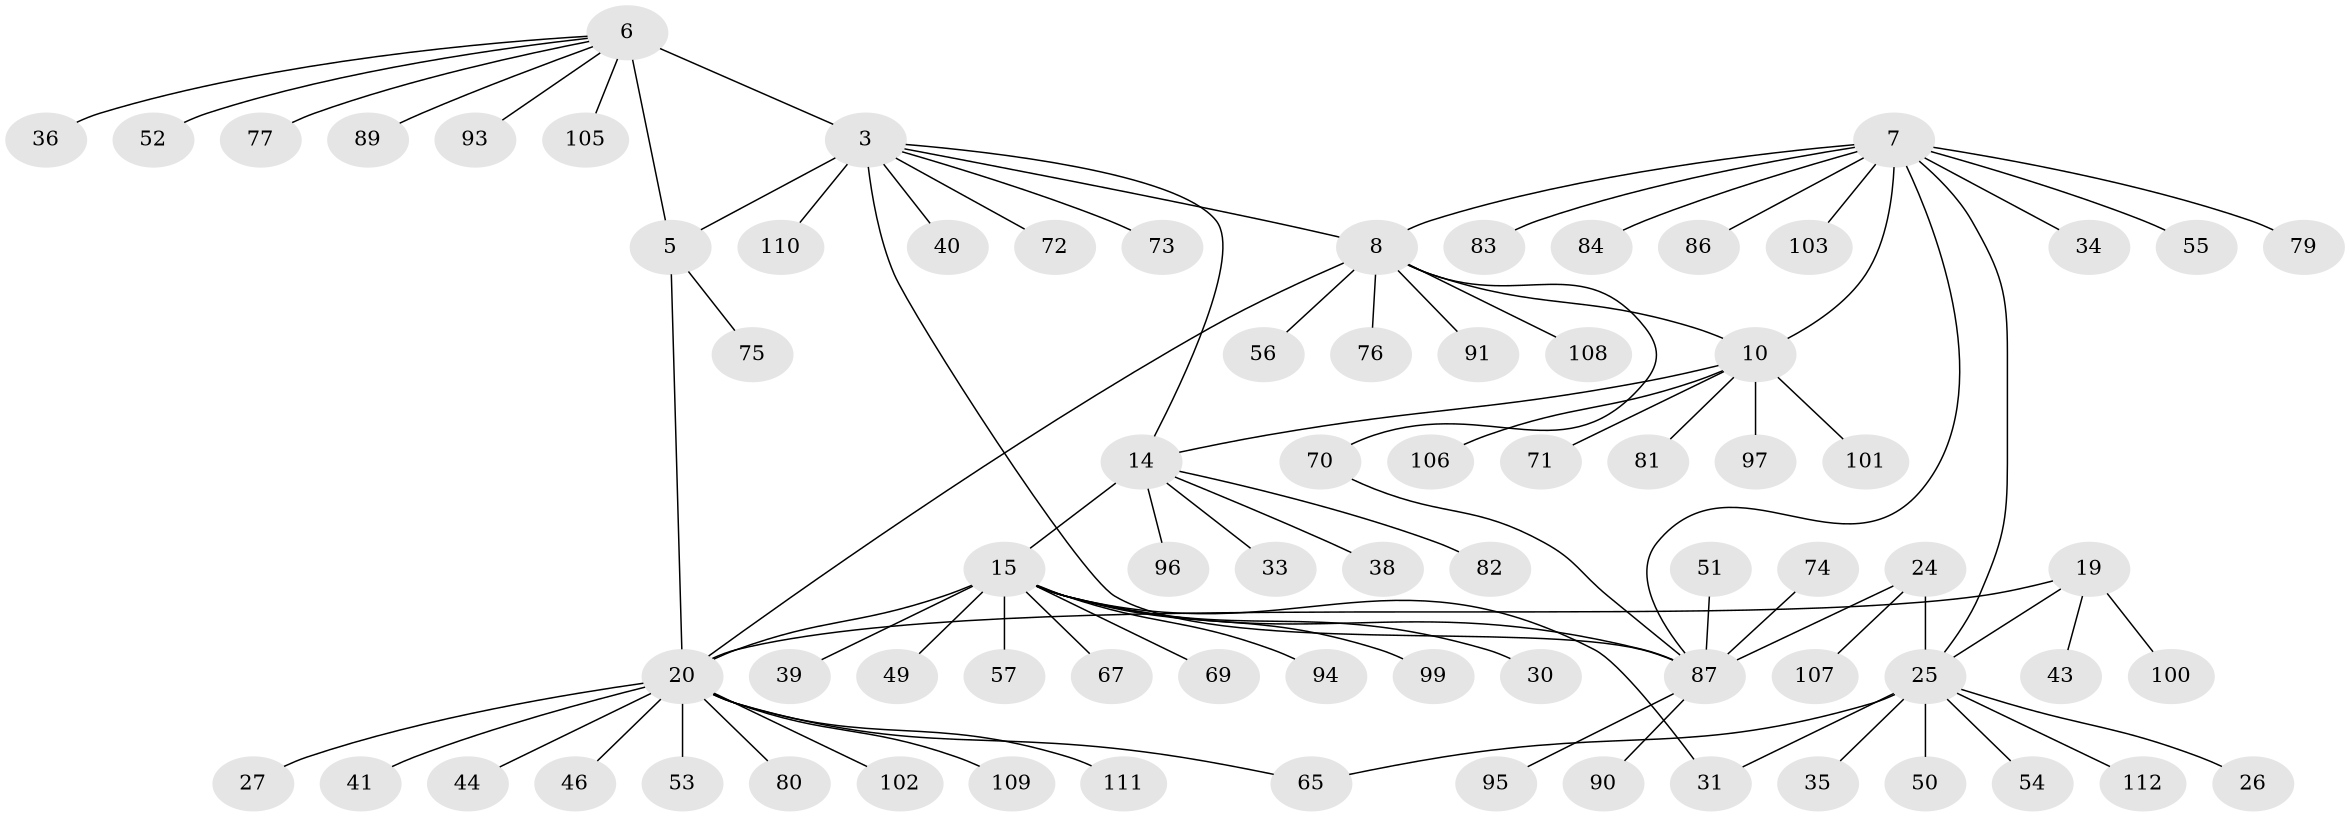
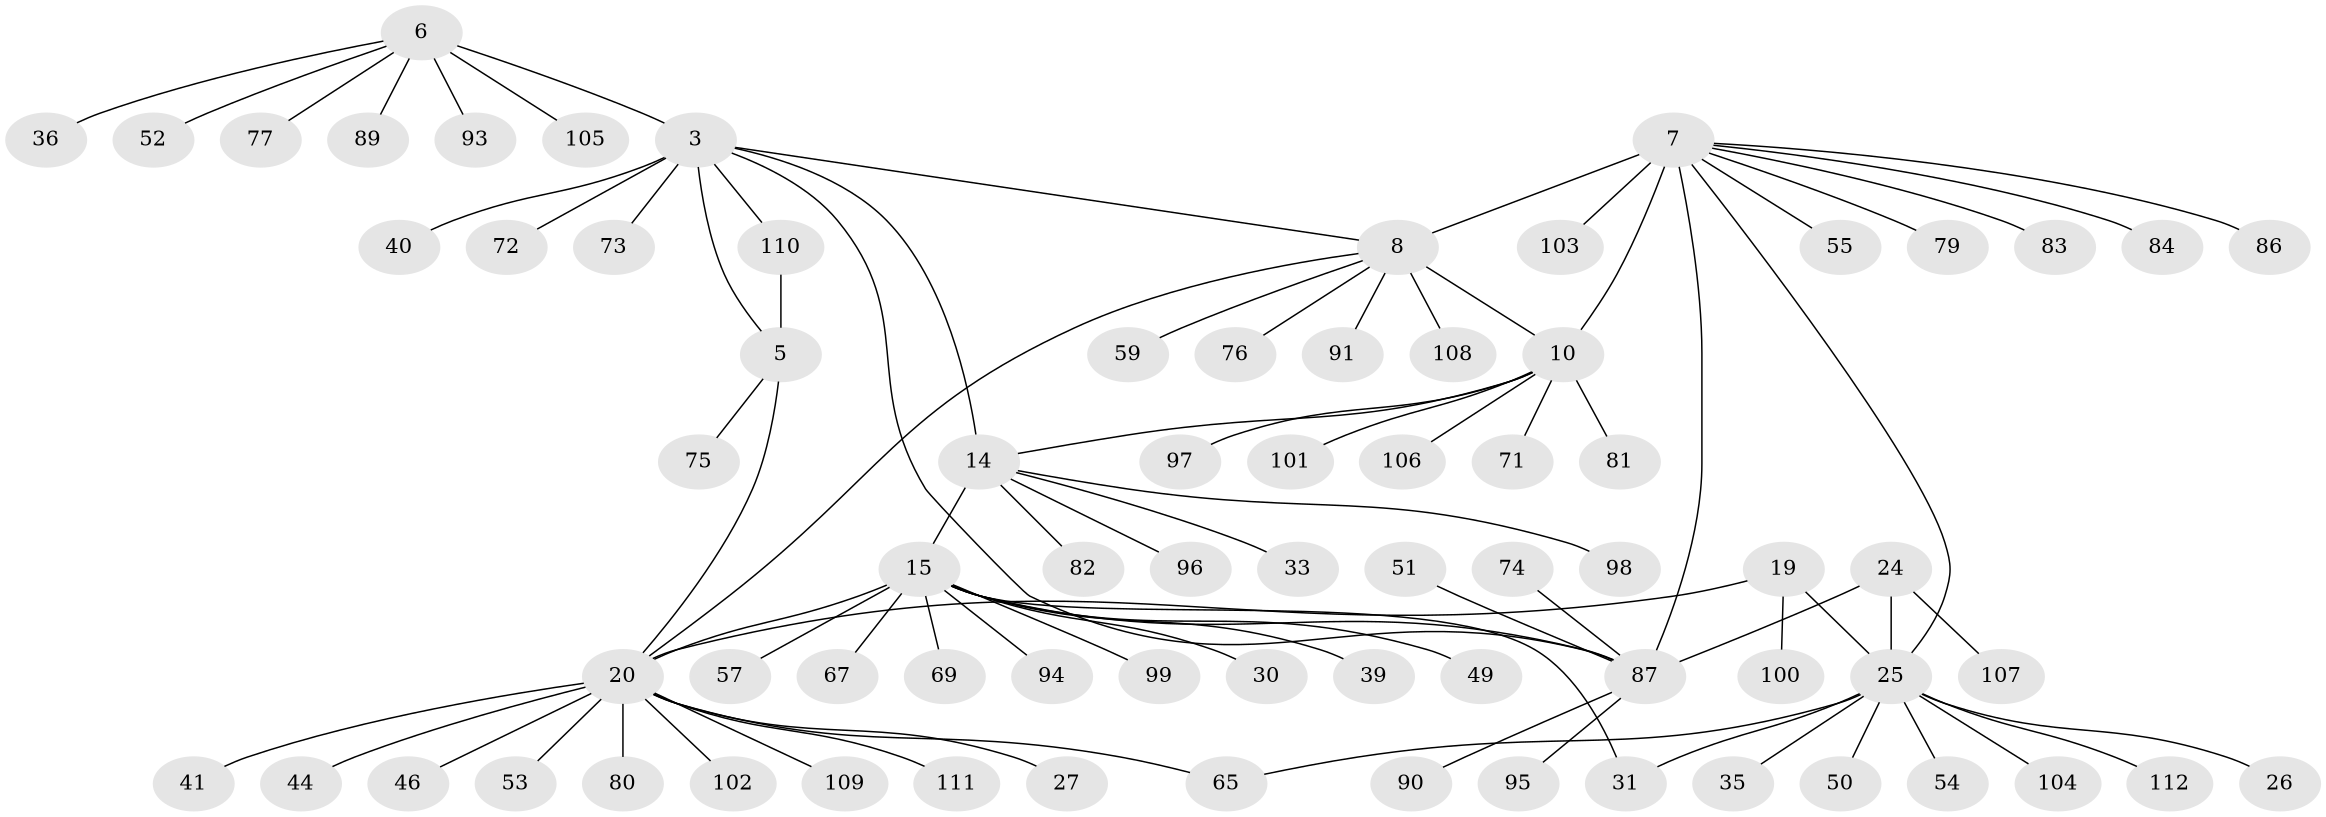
(649, 140) -> (781, 301)
(2089, 247) -> none
(1264, 355) -> (1128, 355)
(1320, 462) -> none
(1383, 569) -> (1620, 569)
(2061, 677) -> none
none -> (2058, 784)
